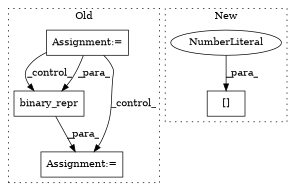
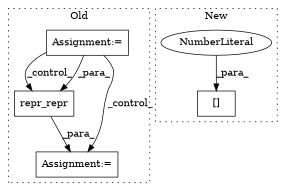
(49, 104) -> (44, 104)
